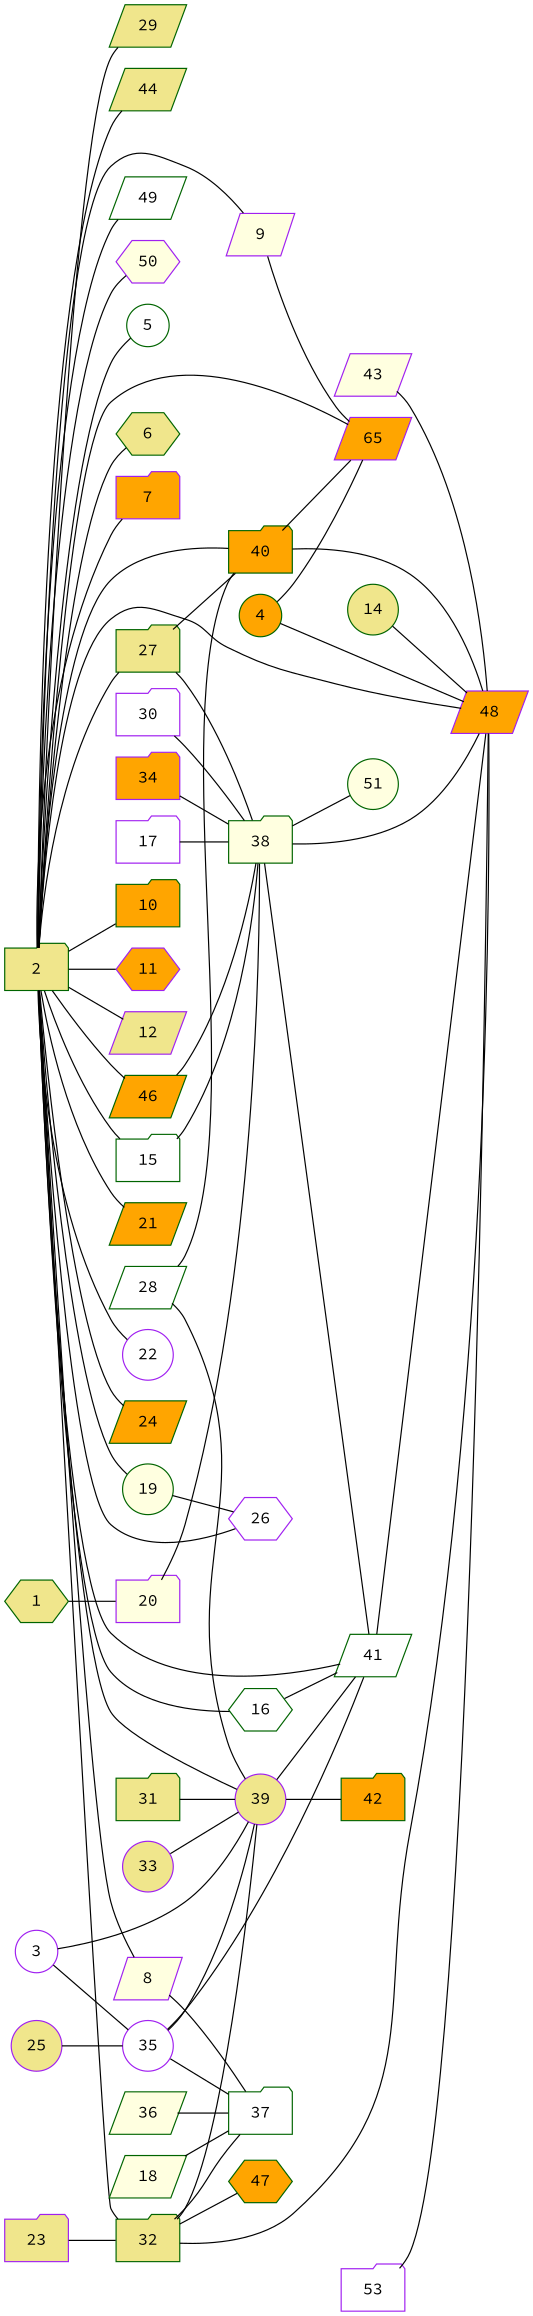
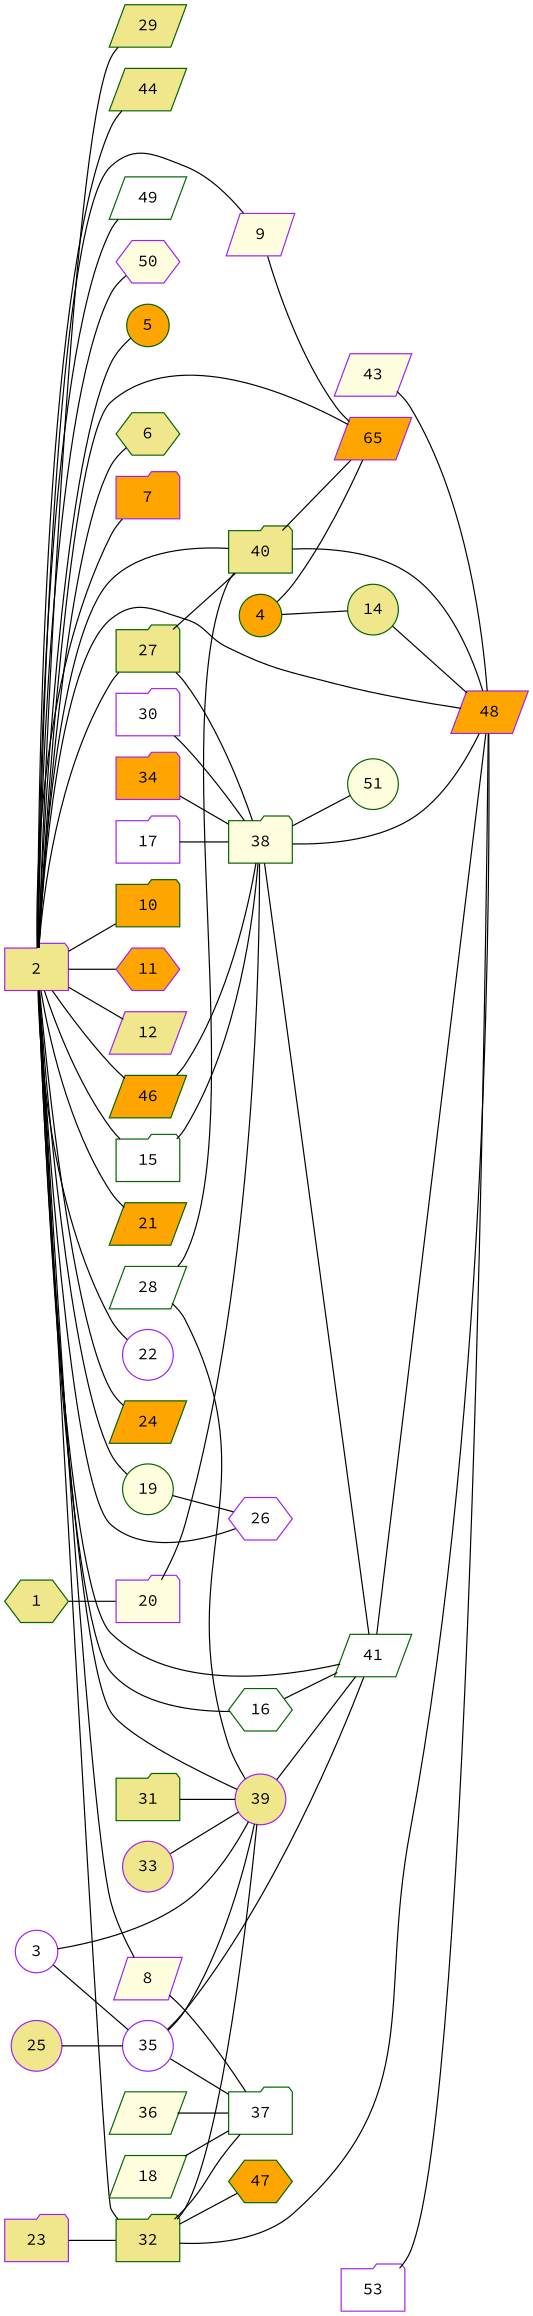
(148, 325) -> (148, 325)
(260, 552) -> (260, 552)
(372, 663) -> (315, 613)
(37, 969) -> (37, 969)
(373, 1799) -> none
